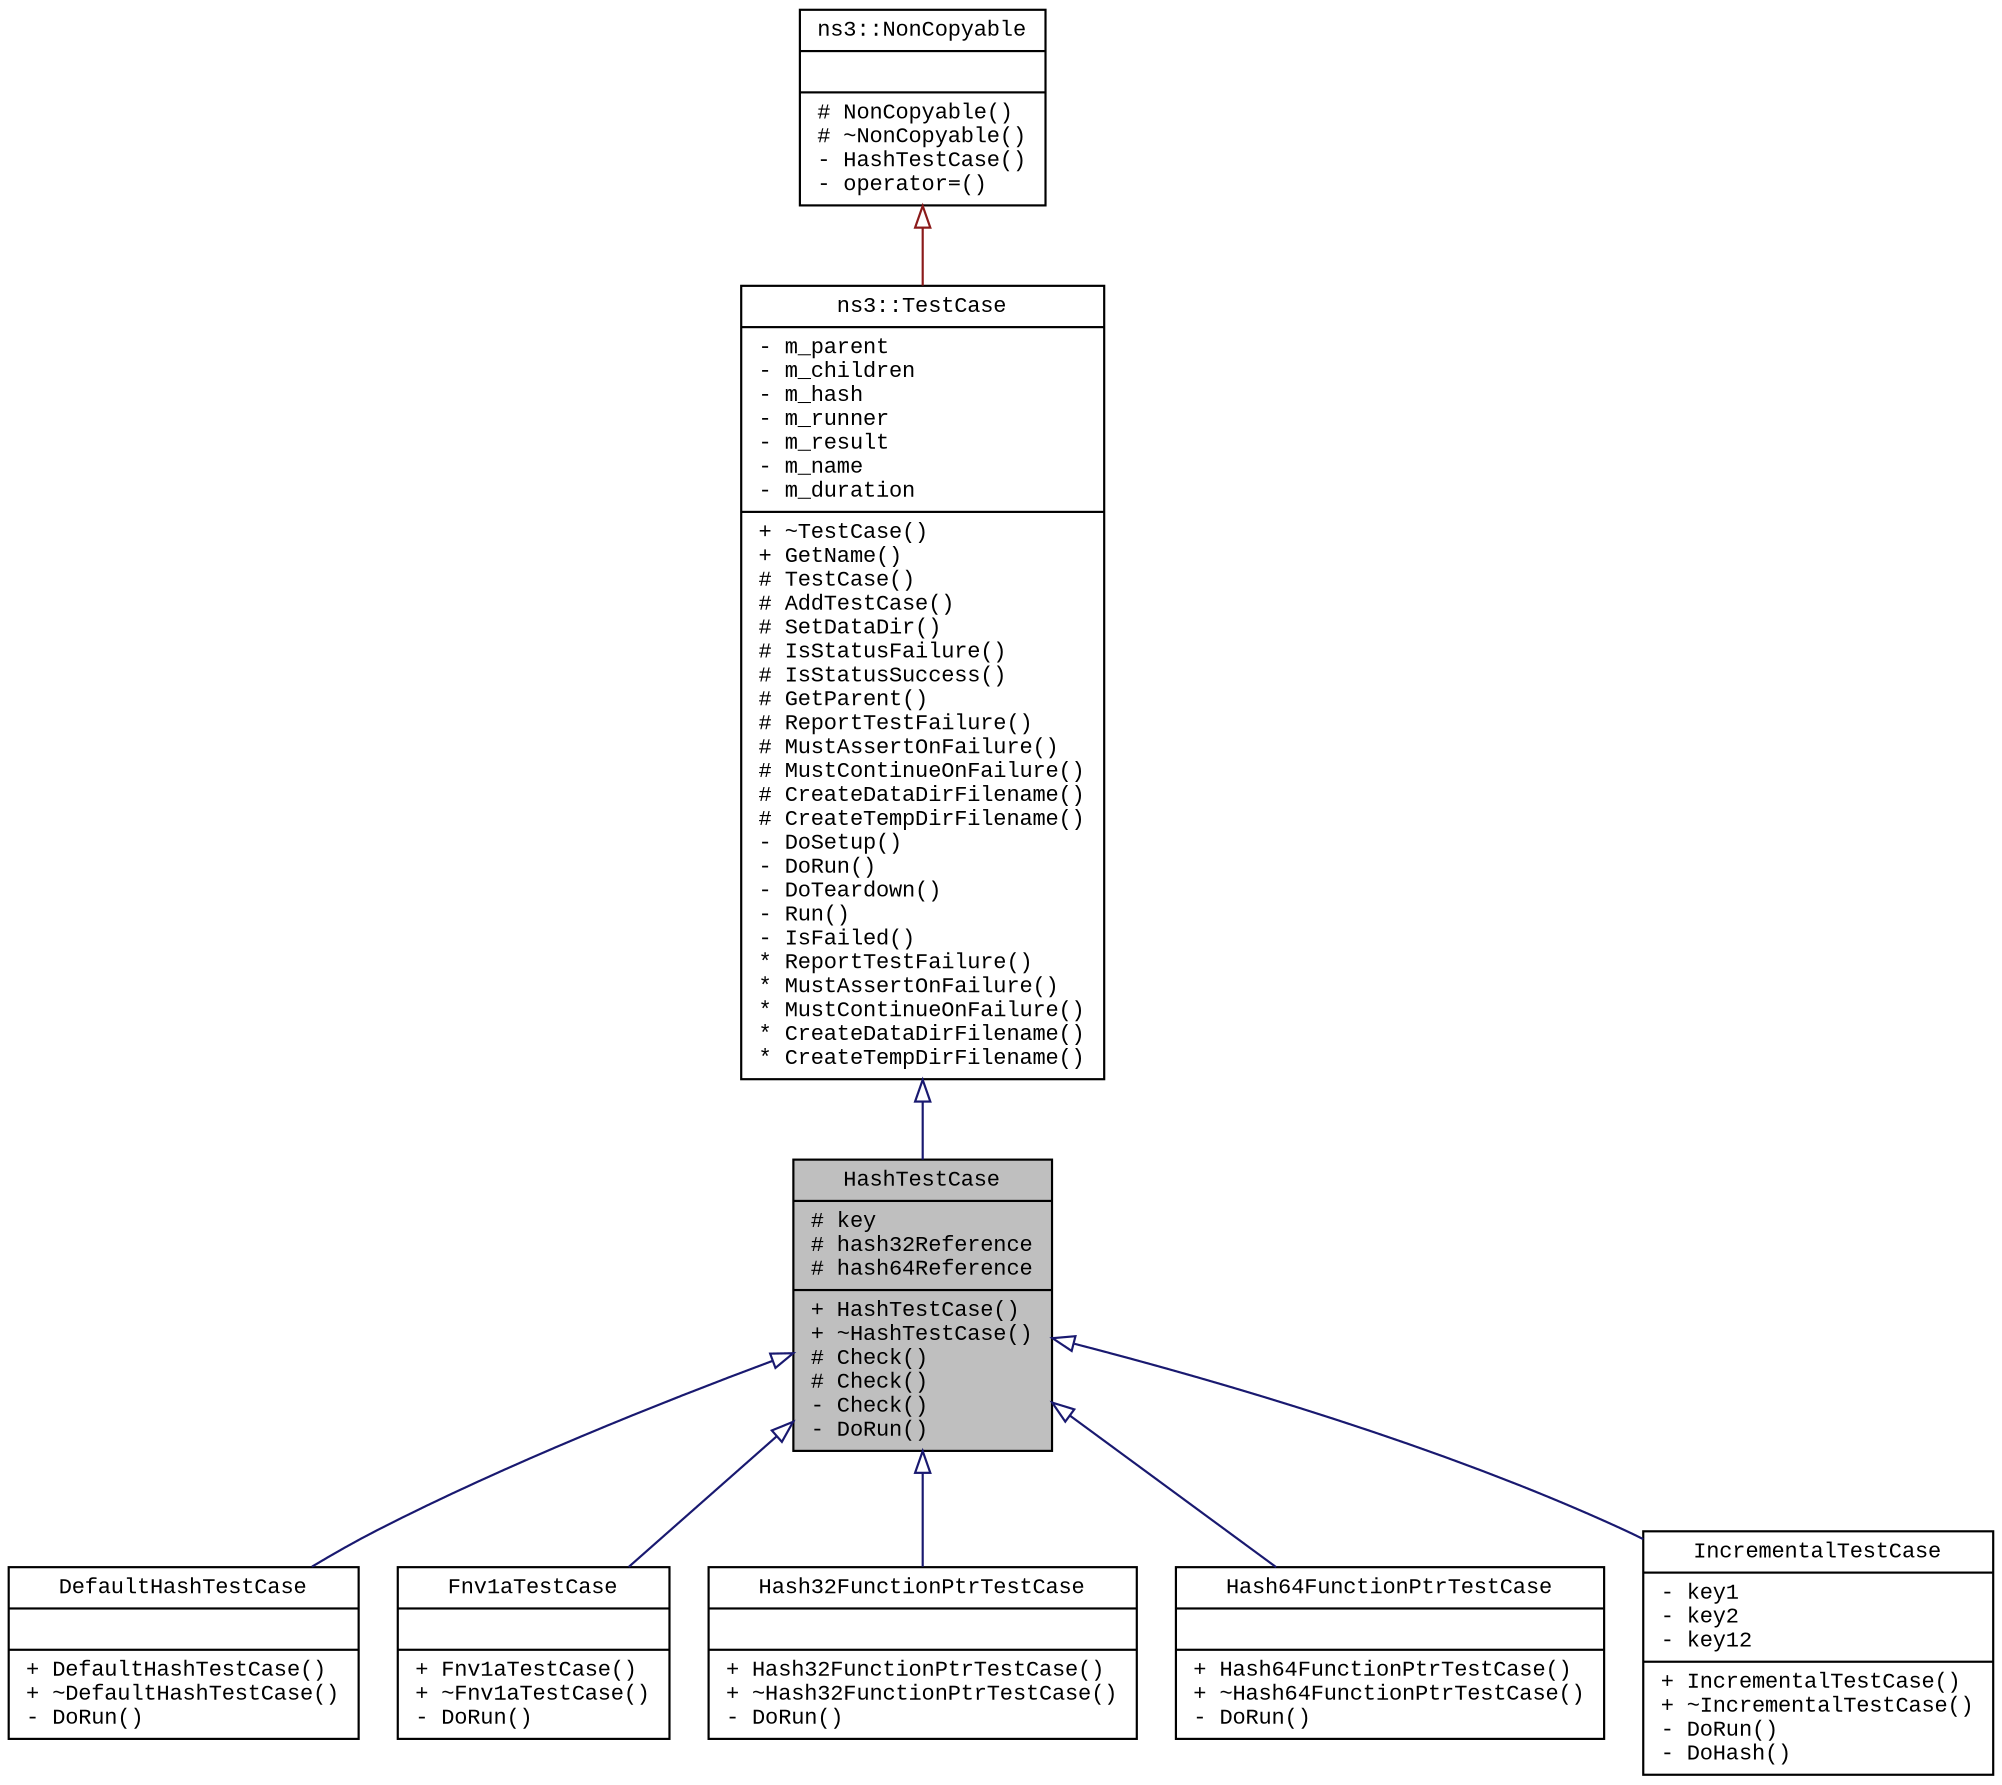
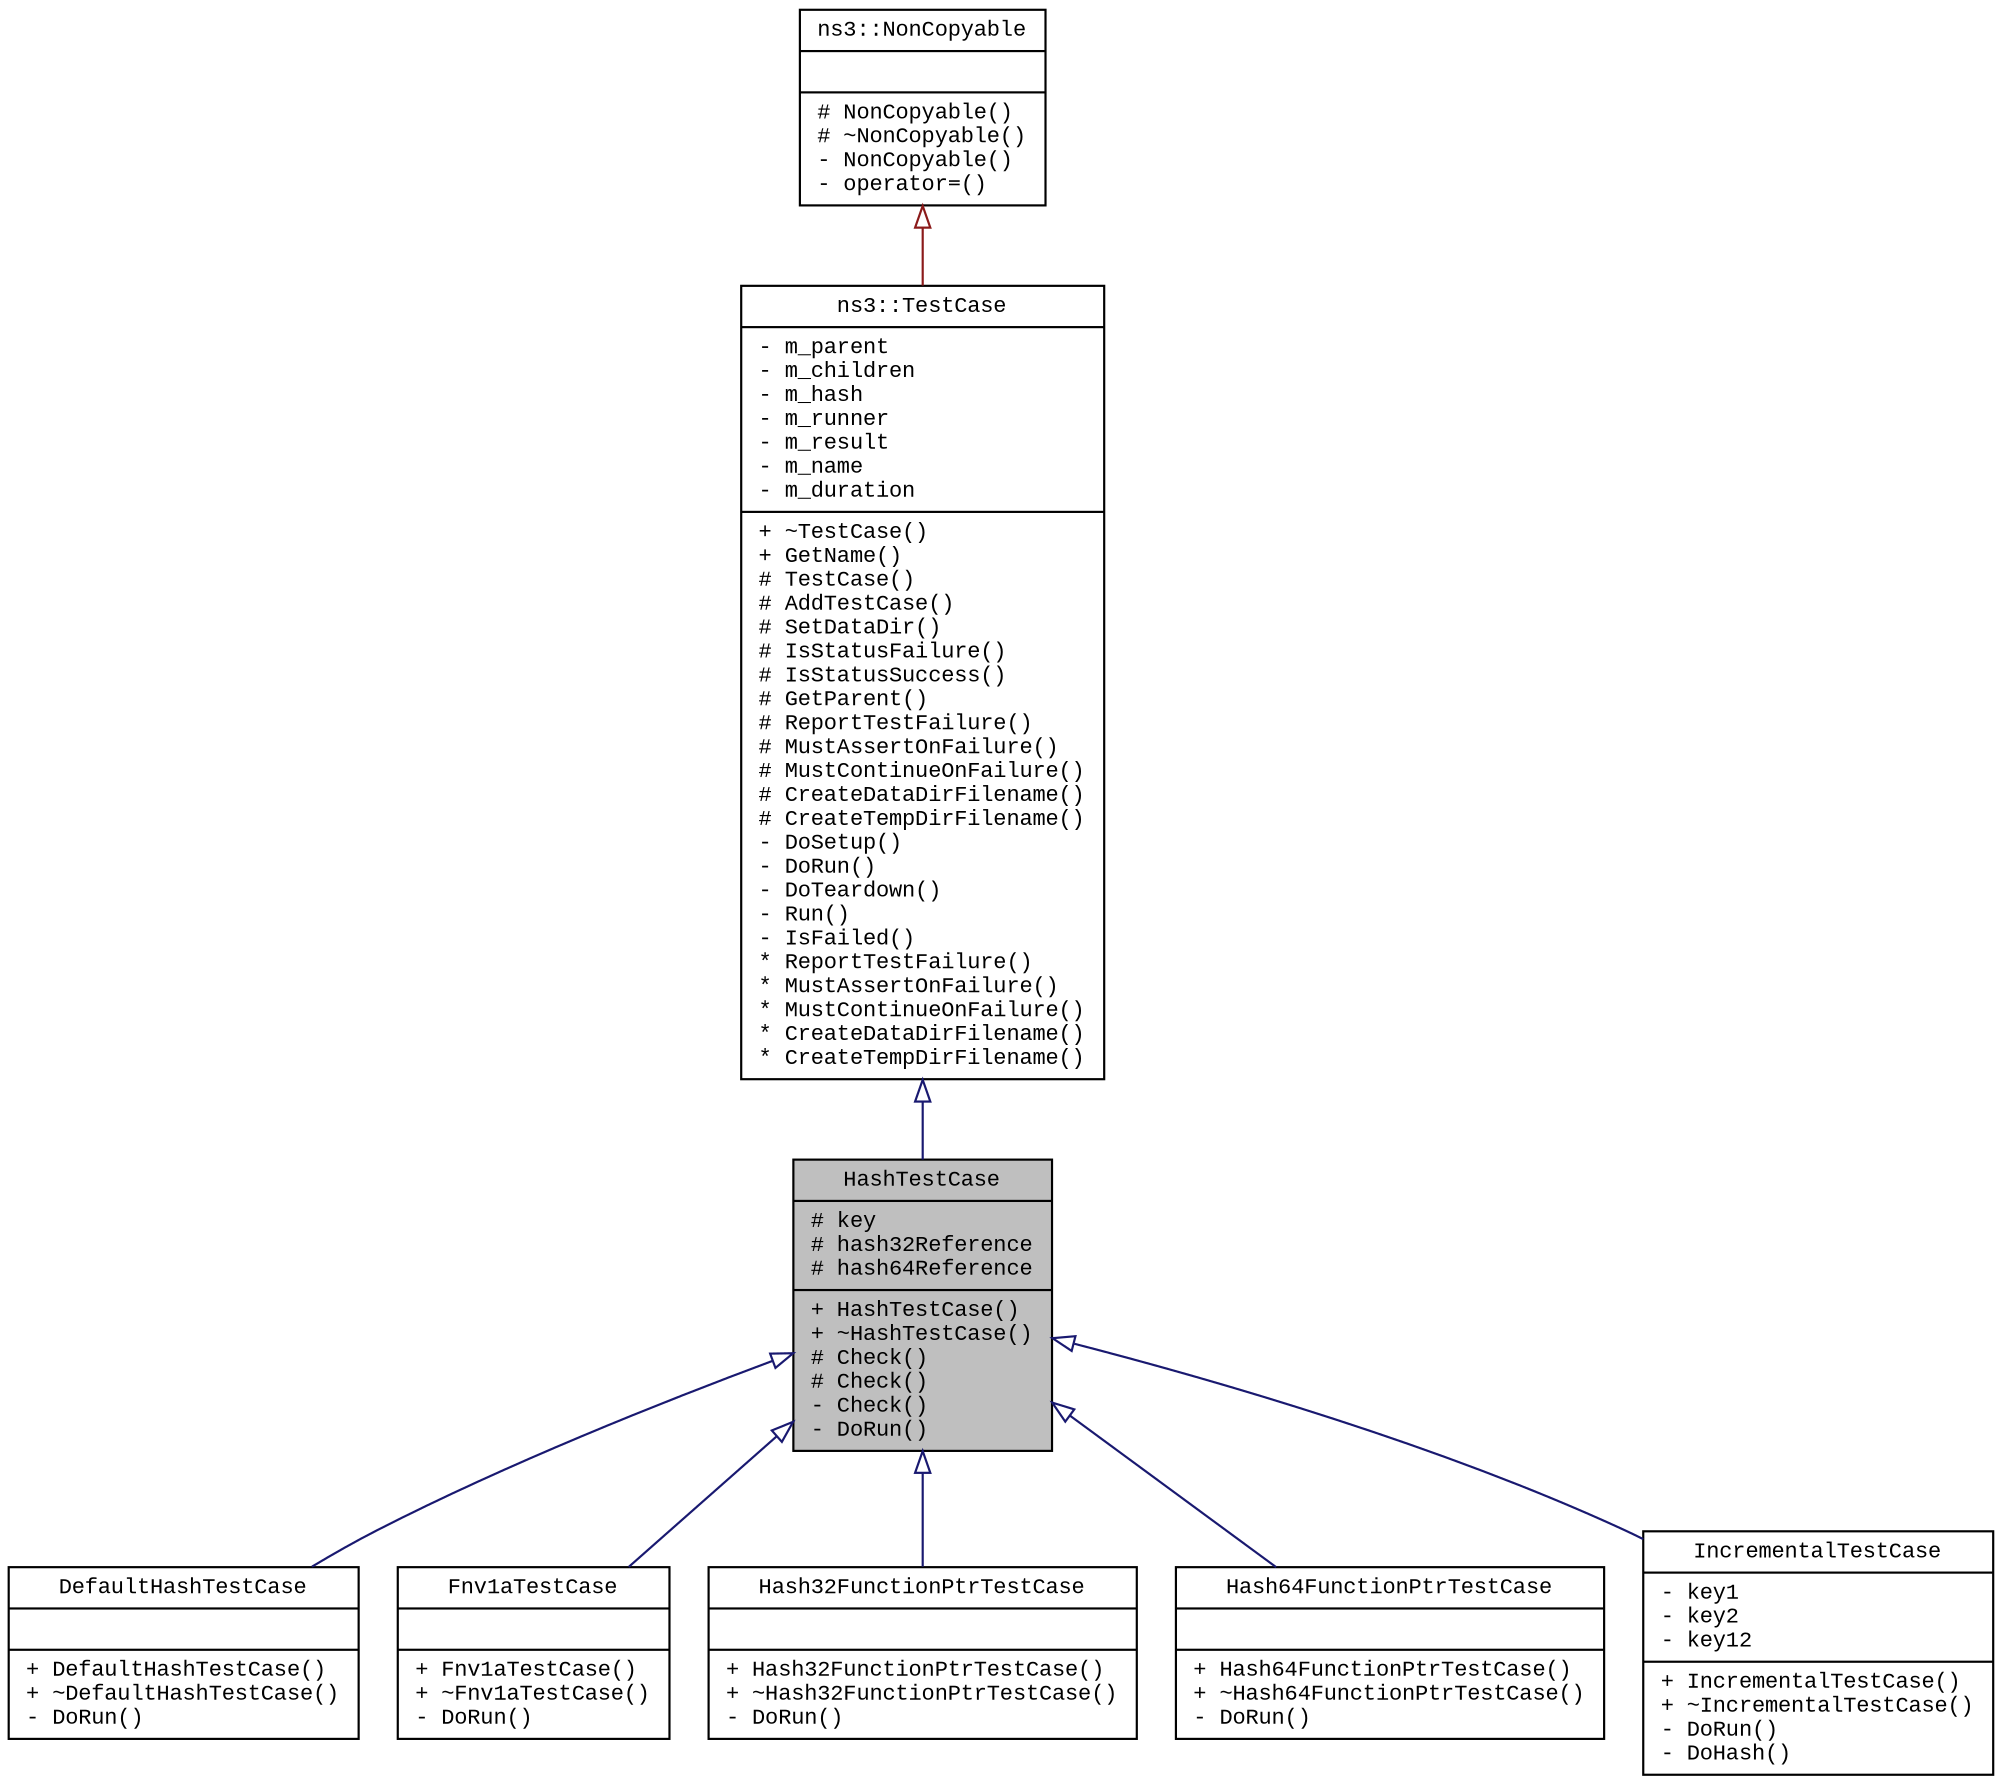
(923, 160) -> (916, 160)
